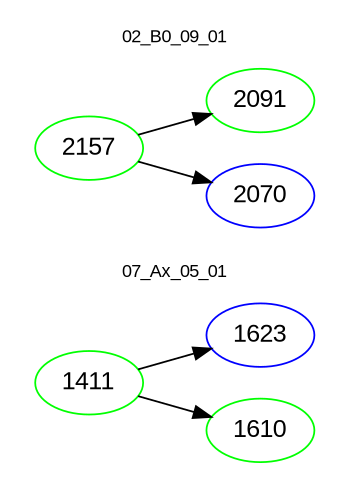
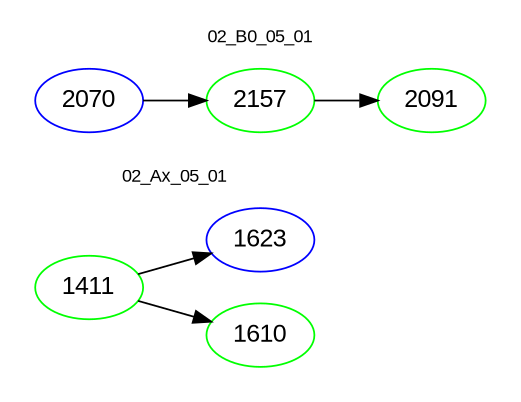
(175, 38) -> (260, 38)
(166, 169) -> (166, 101)
(175, 273) -> (175, 177)
